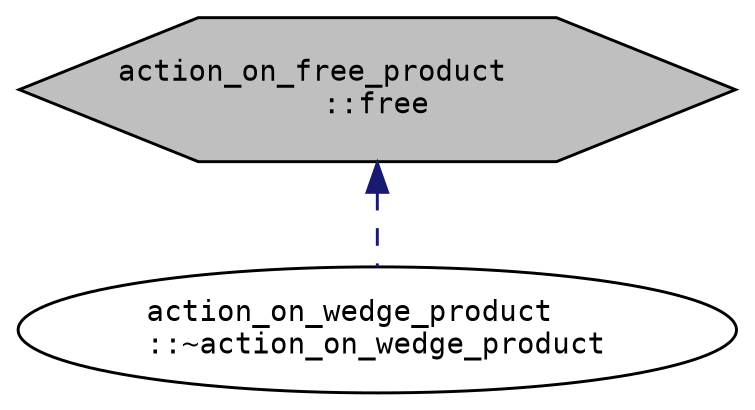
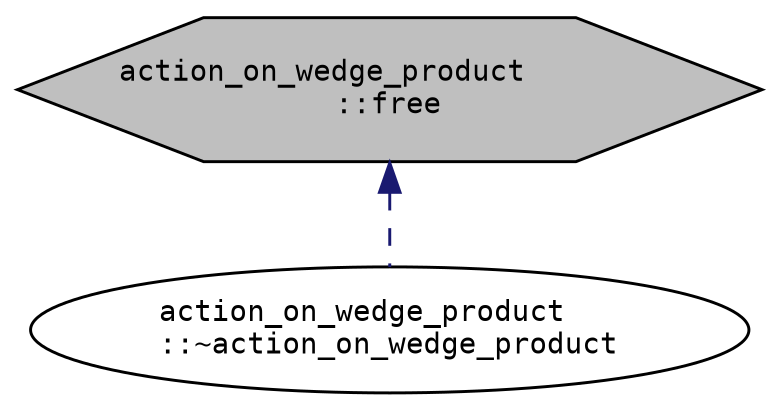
(377, 90) -> (390, 90)
